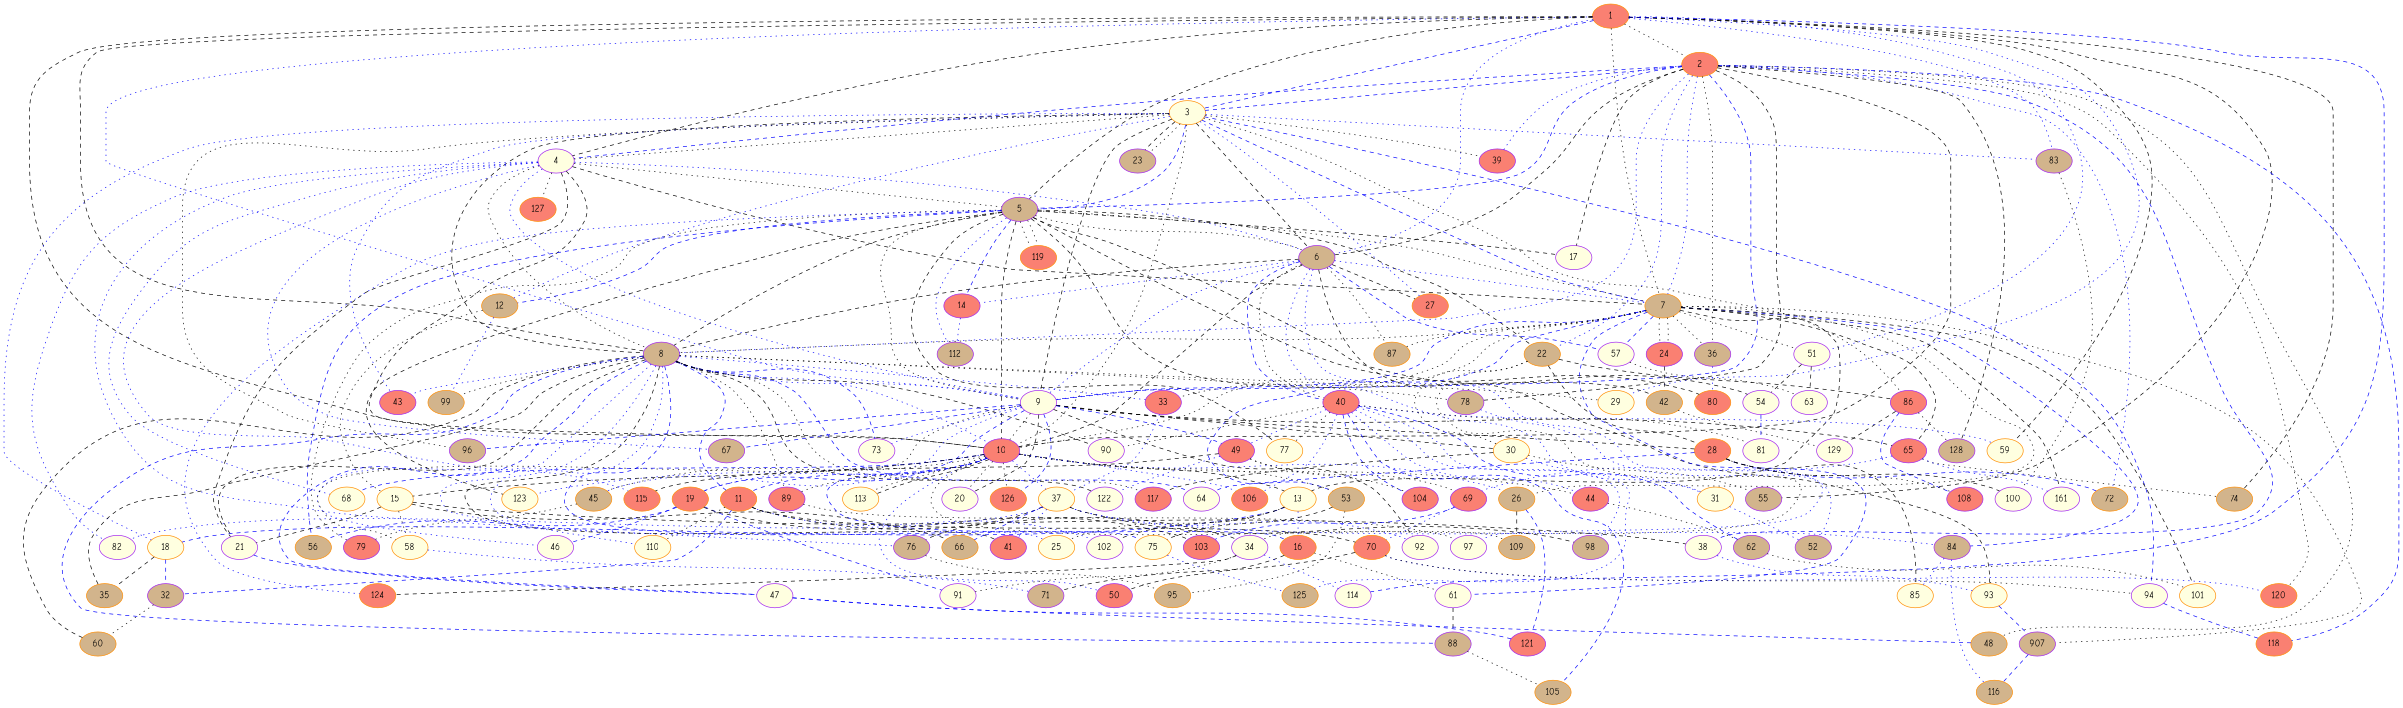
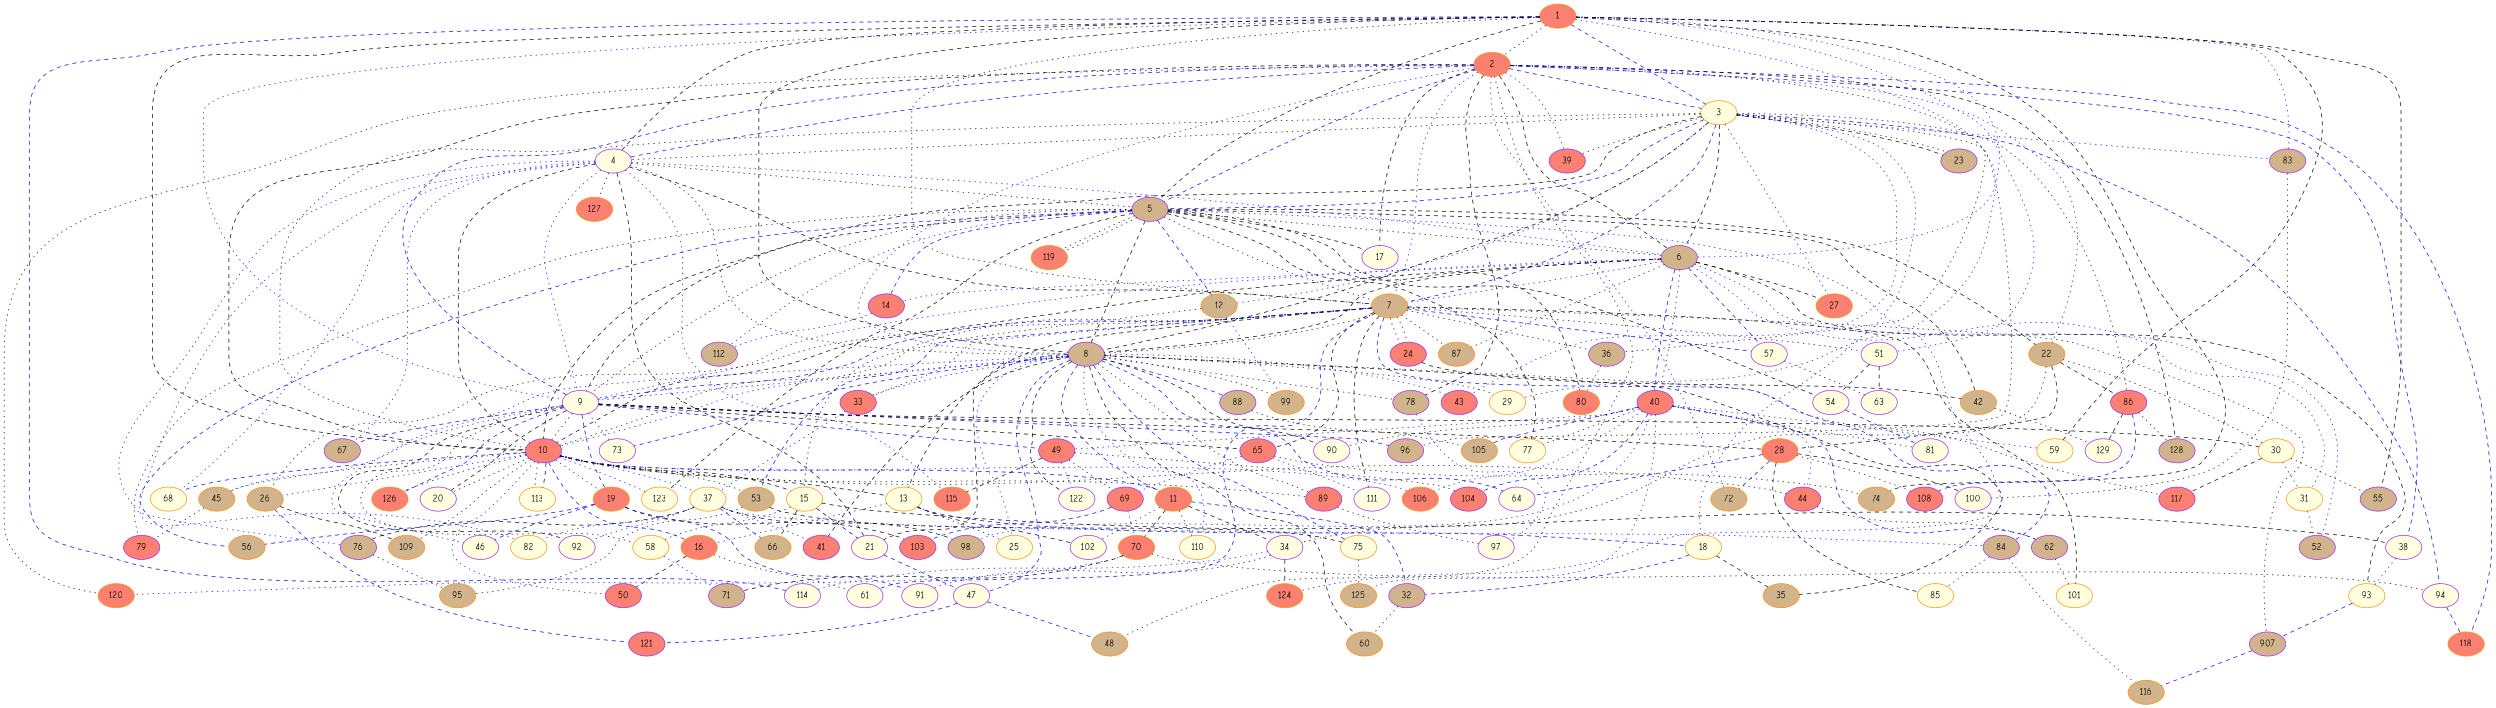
(2061, 499) -> (1372, 499)
(117, 547) -> (529, 547)
(1453, 620) -> none
